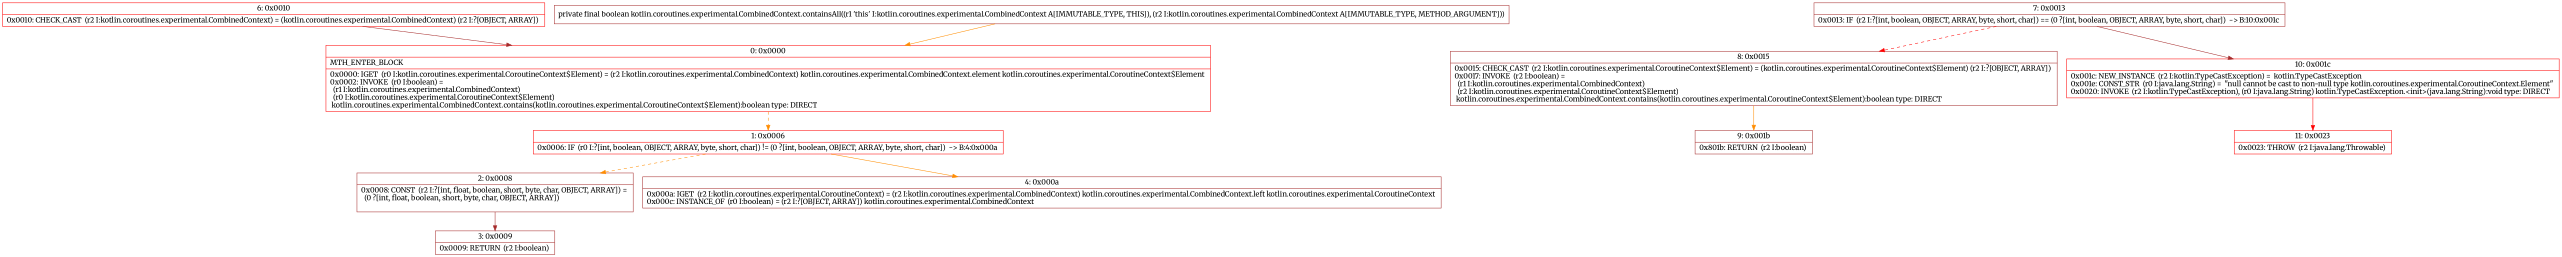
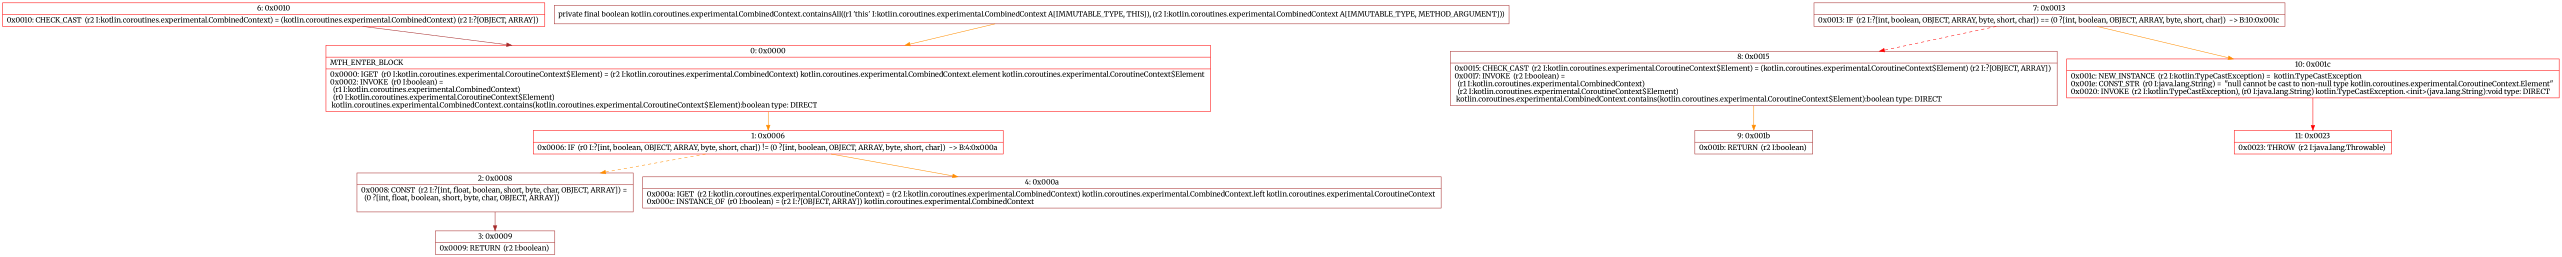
(2163, 42) -> (2163, 42)
(768, 118) -> (768, 118)
(1754, 148) -> (1754, 148)
